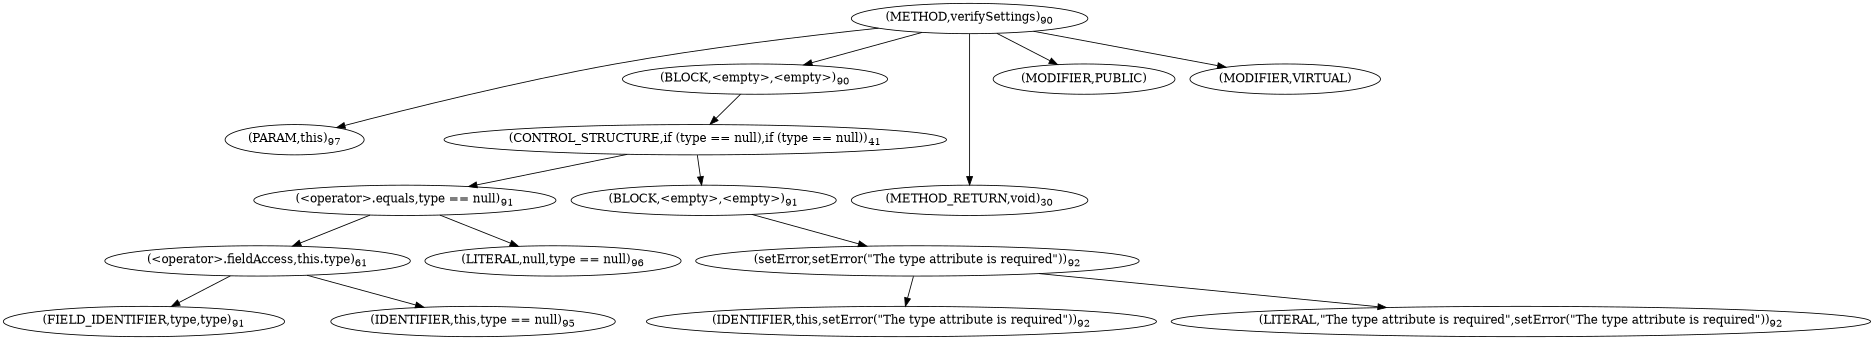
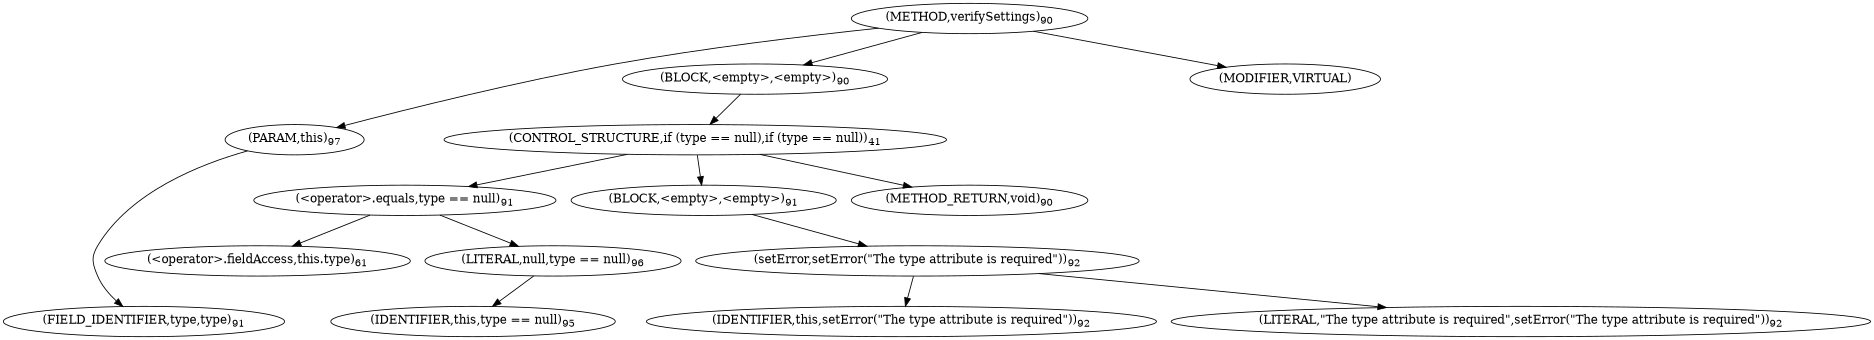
(1084, 79) -> none
(970, 105) -> (832, 170)
(1047, 199) -> (1047, 199)
(205, 289) -> (138, 203)
(361, 290) -> (517, 289)
